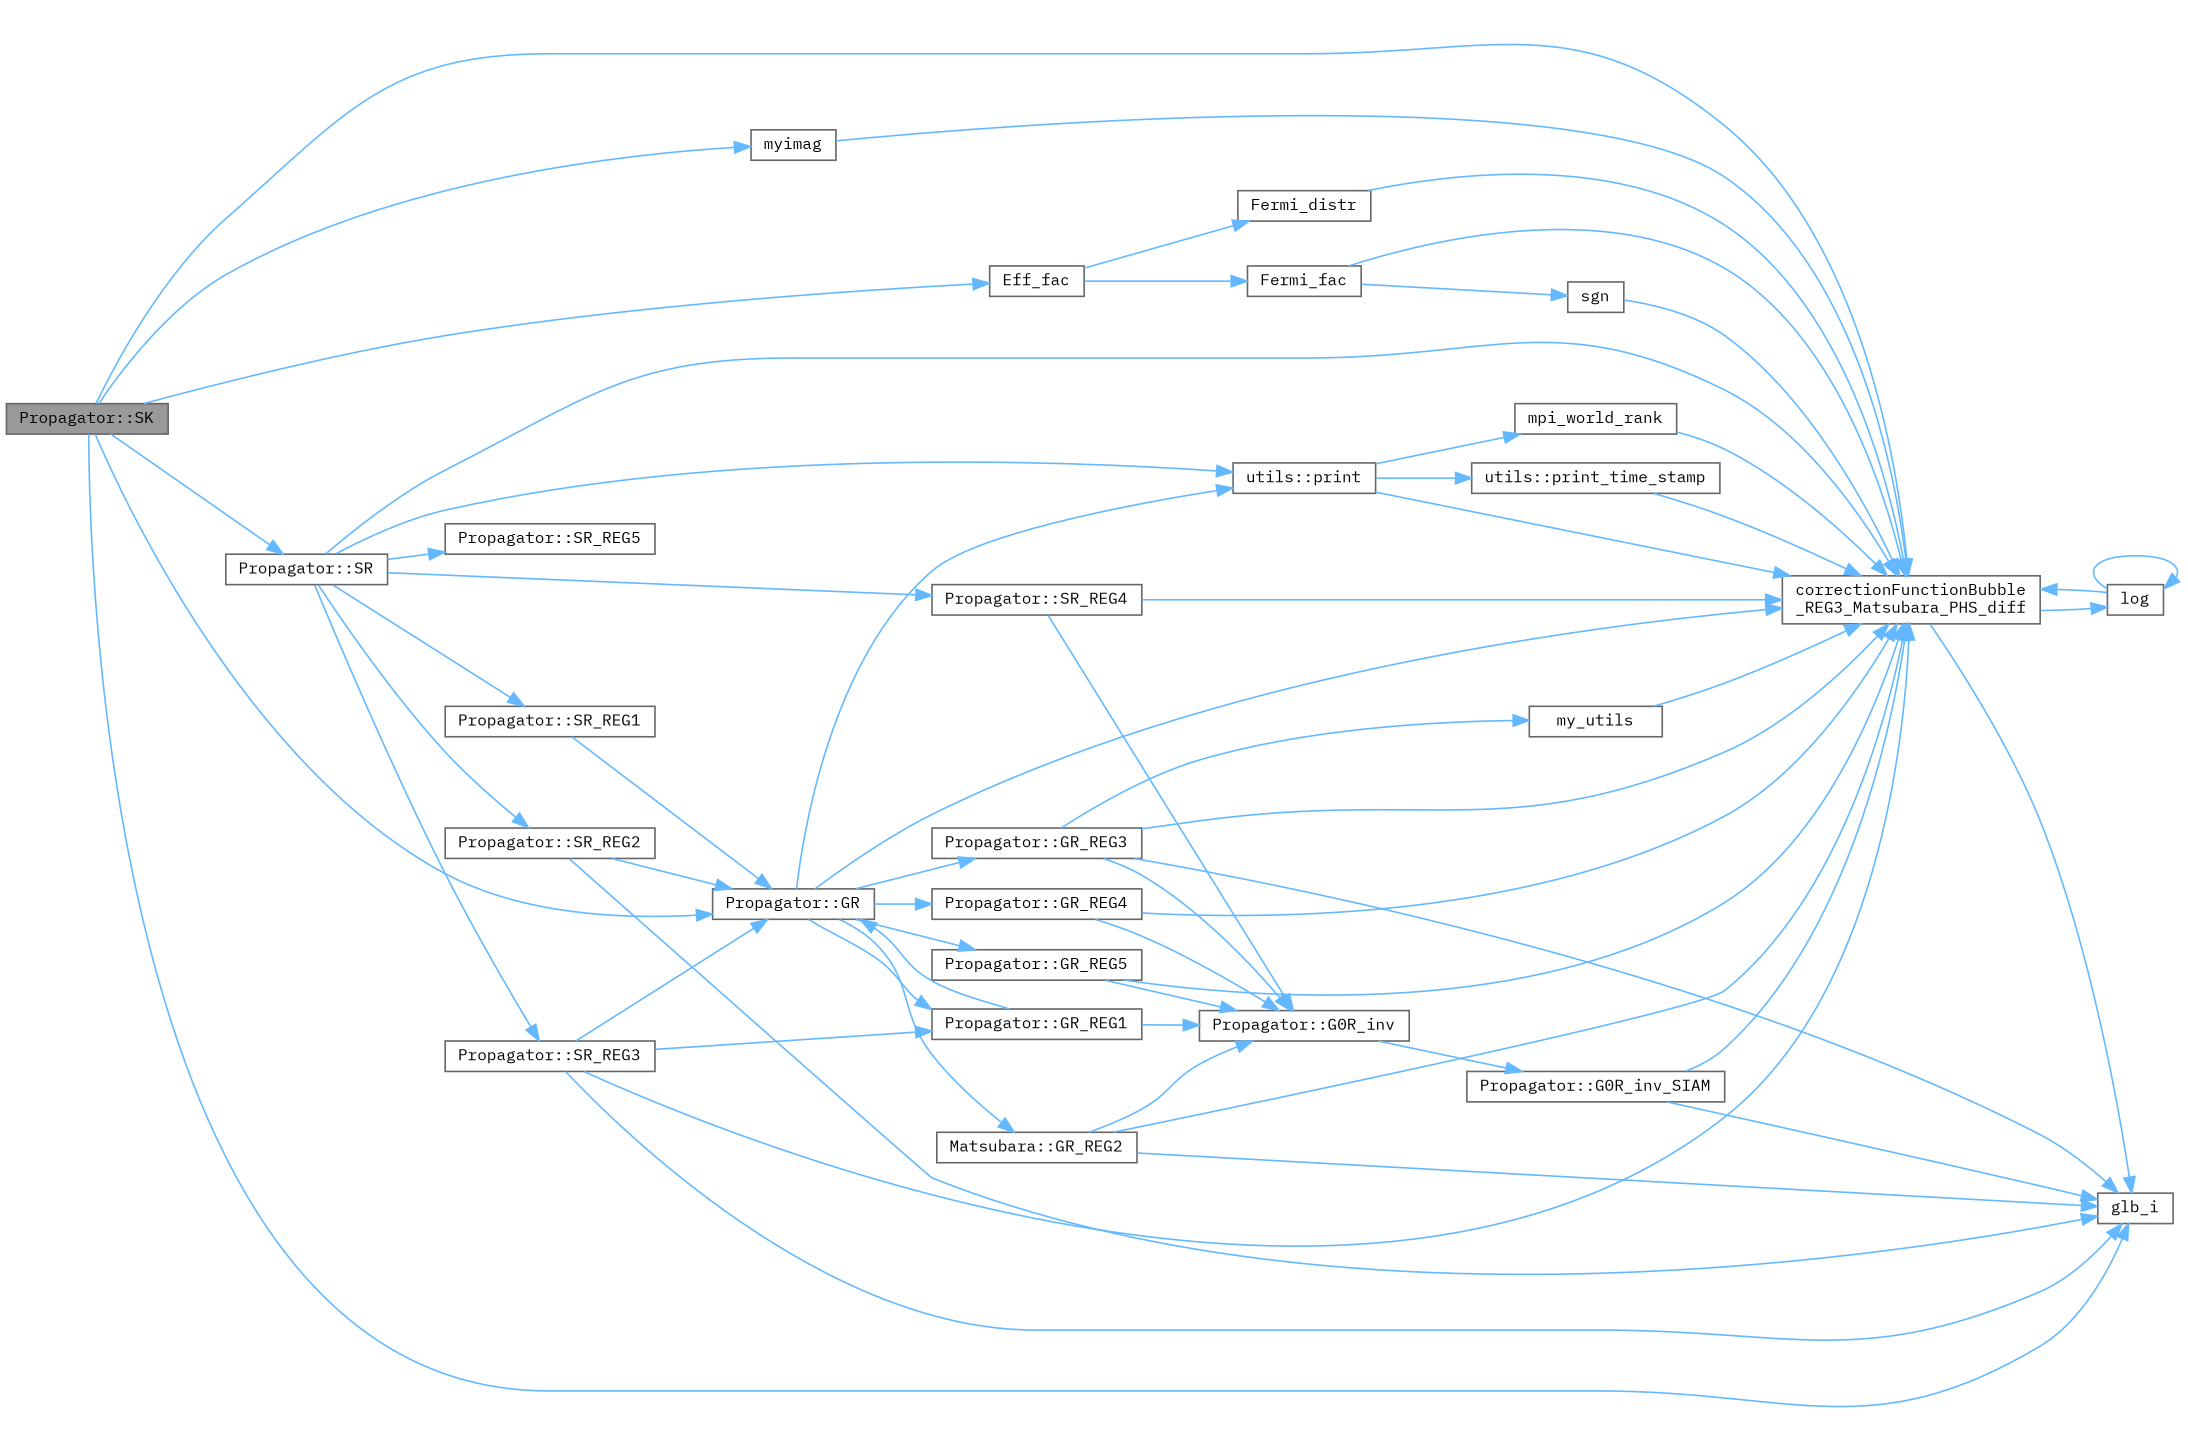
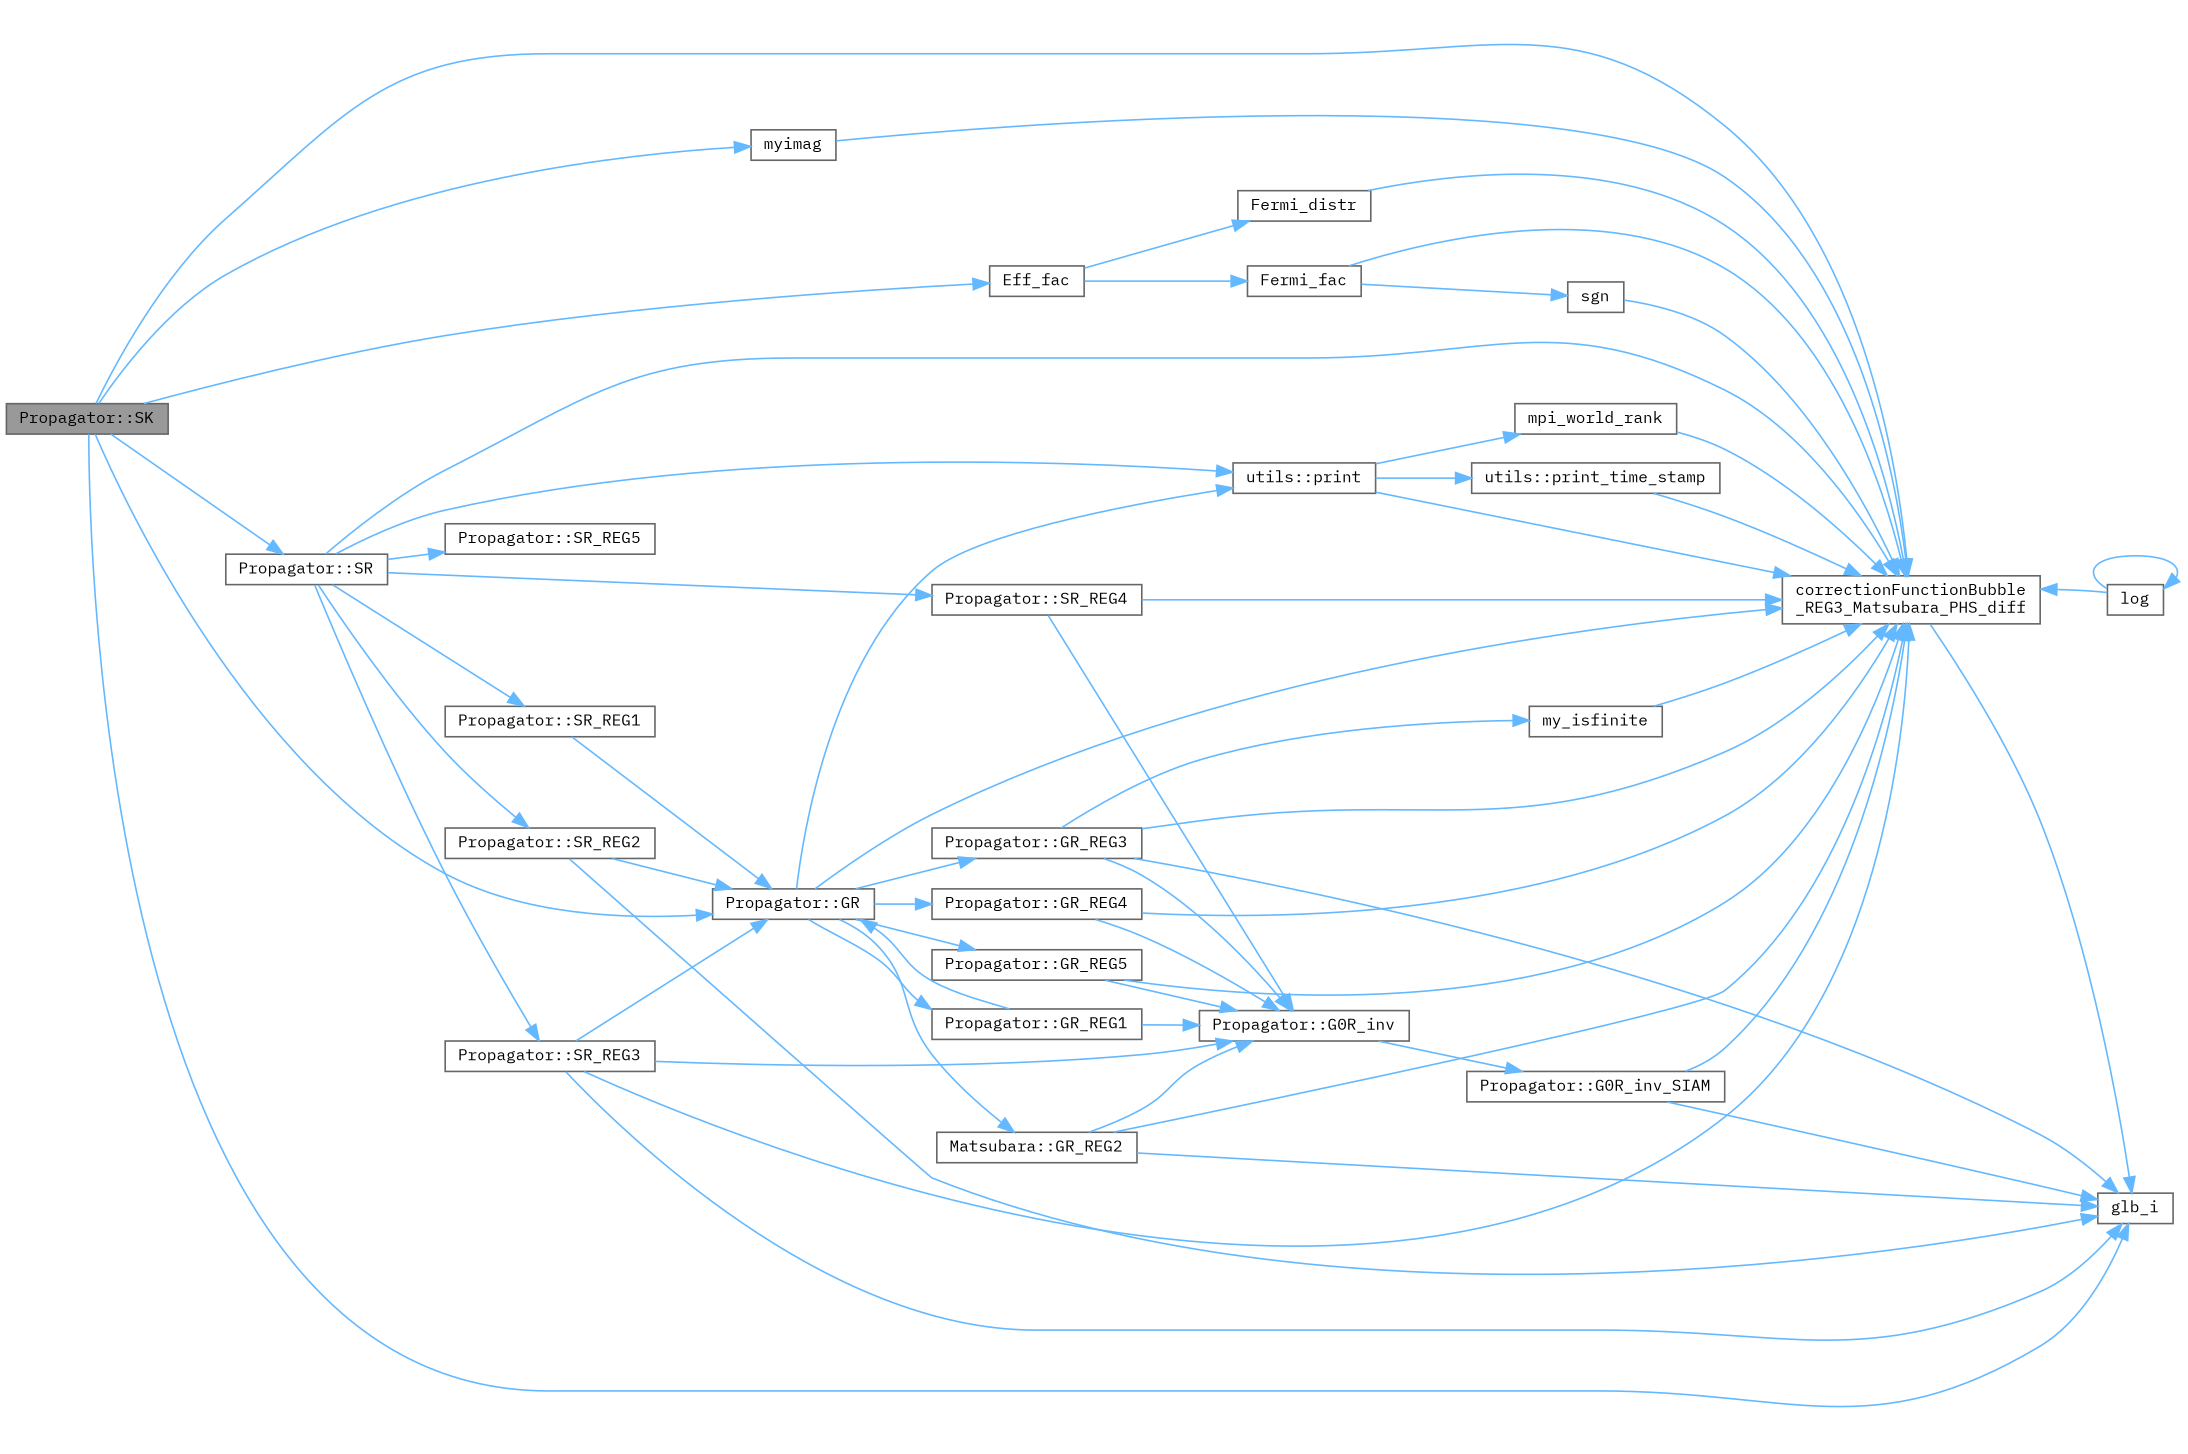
(2066, 610) -> none
(1596, 722) -> (1596, 722)
(792, 1040) -> (922, 1065)
